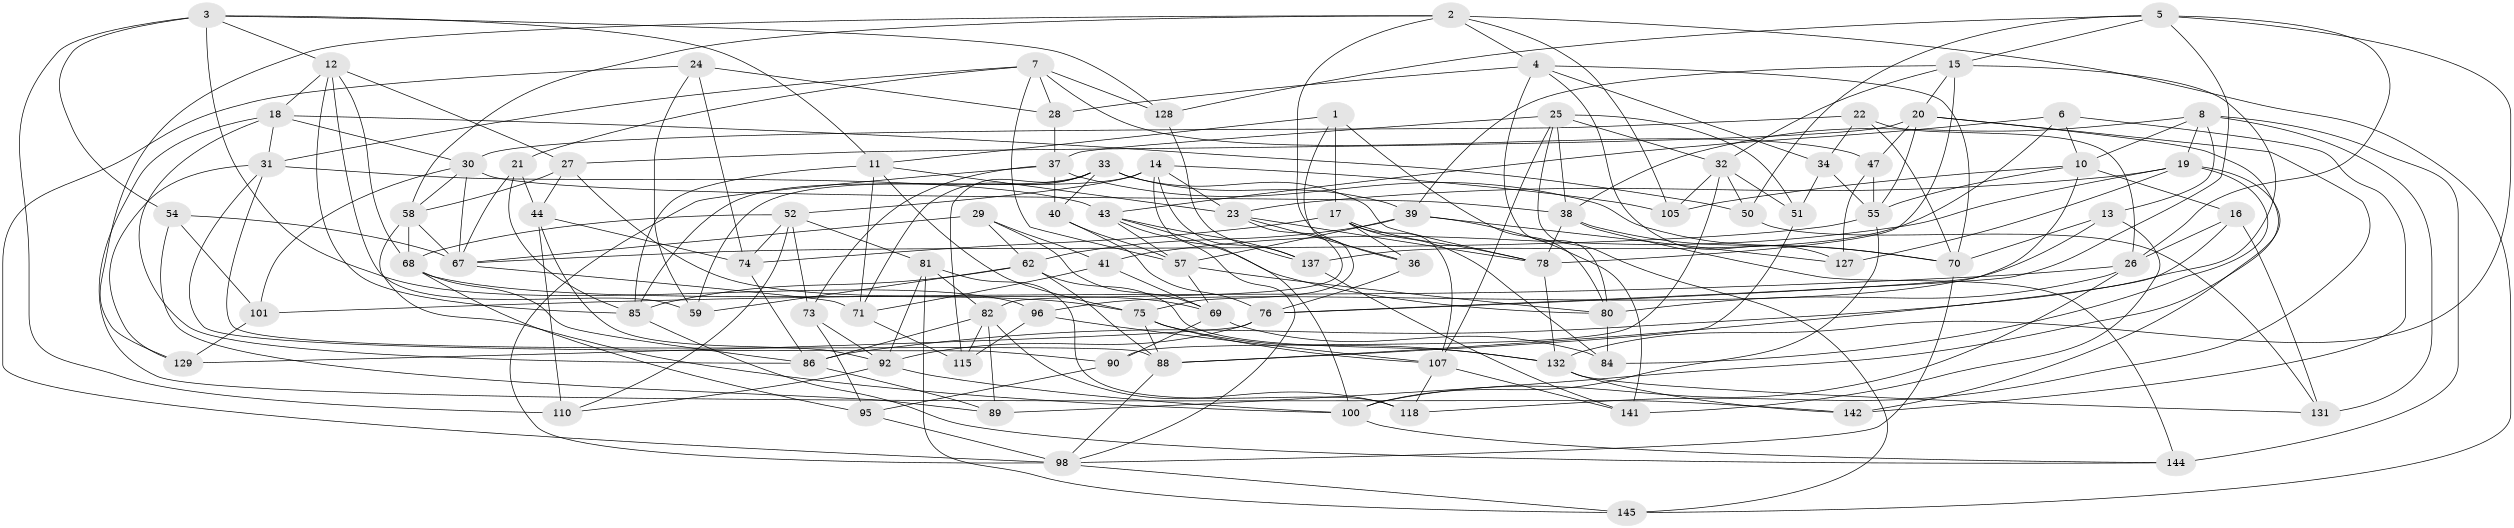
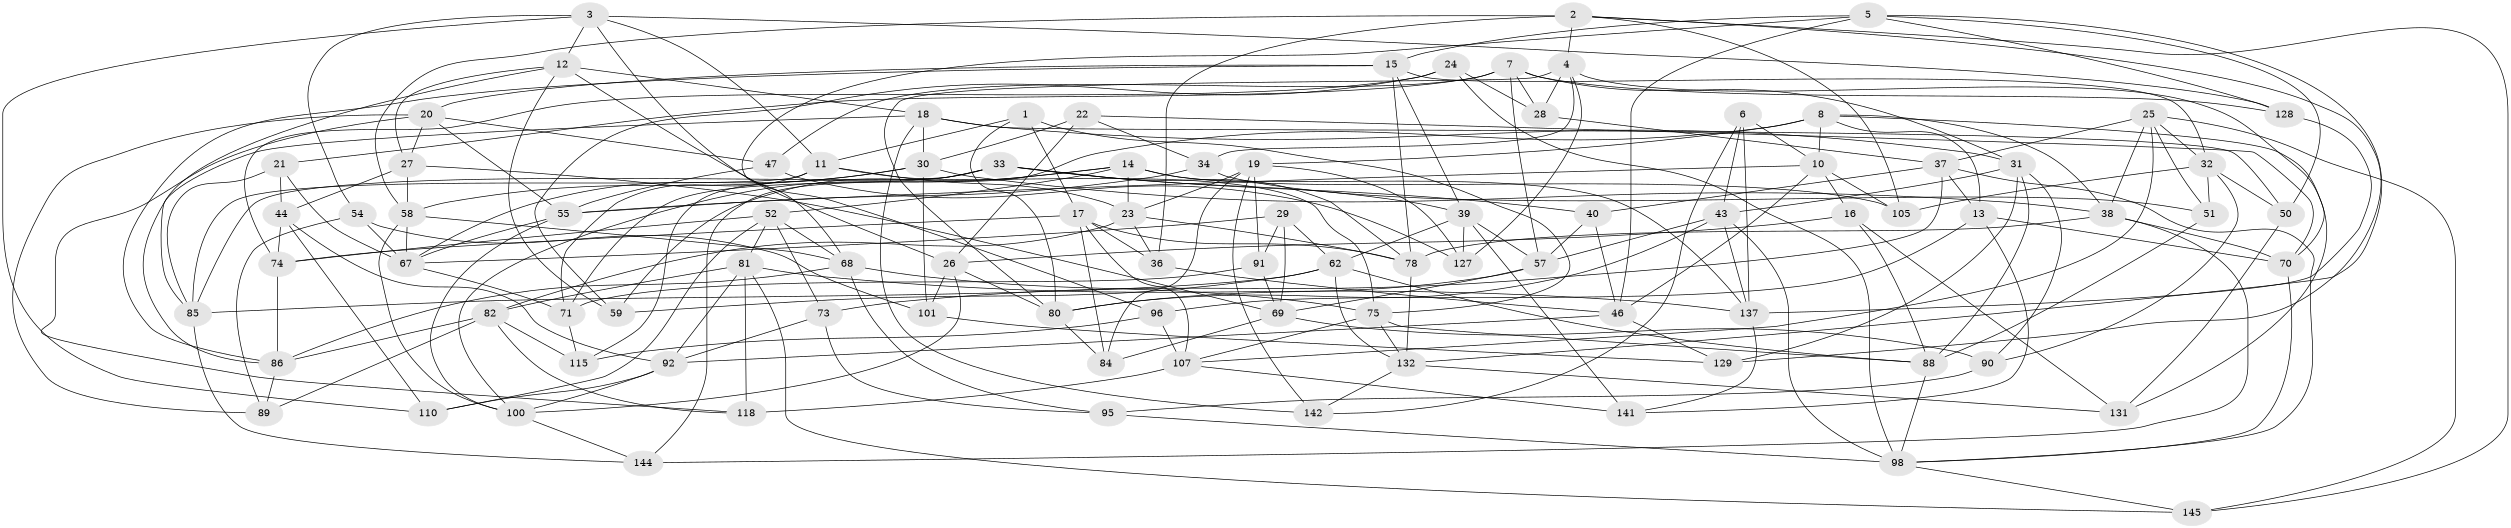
(1396, 184) -> (1960, 190)
(1105, 264) -> (1260, 264)
none -> (1246, 292)
(1266, 314) -> (1618, 314)
